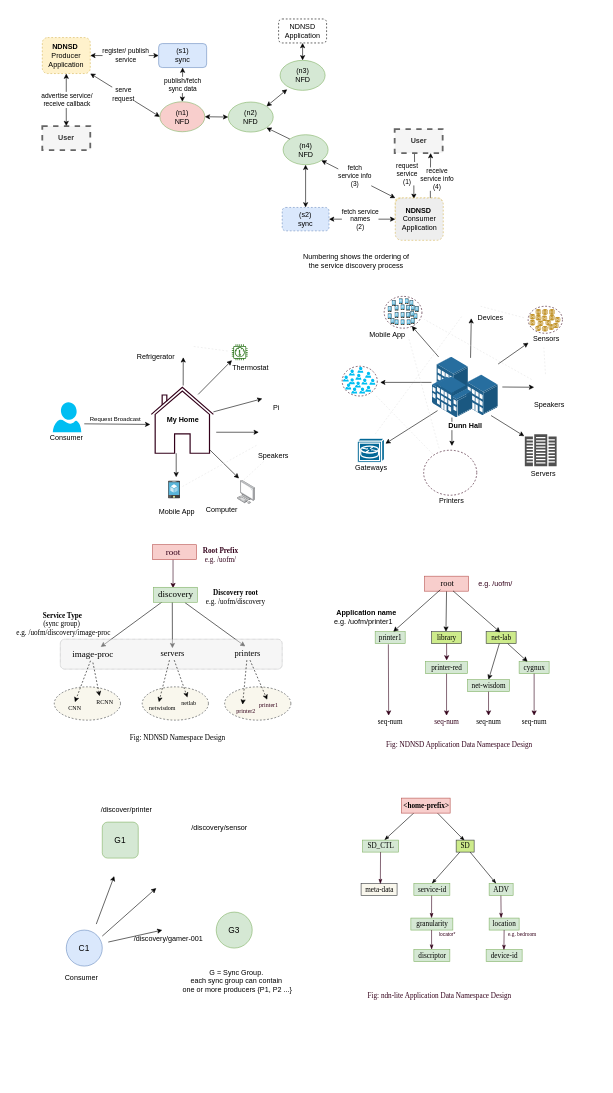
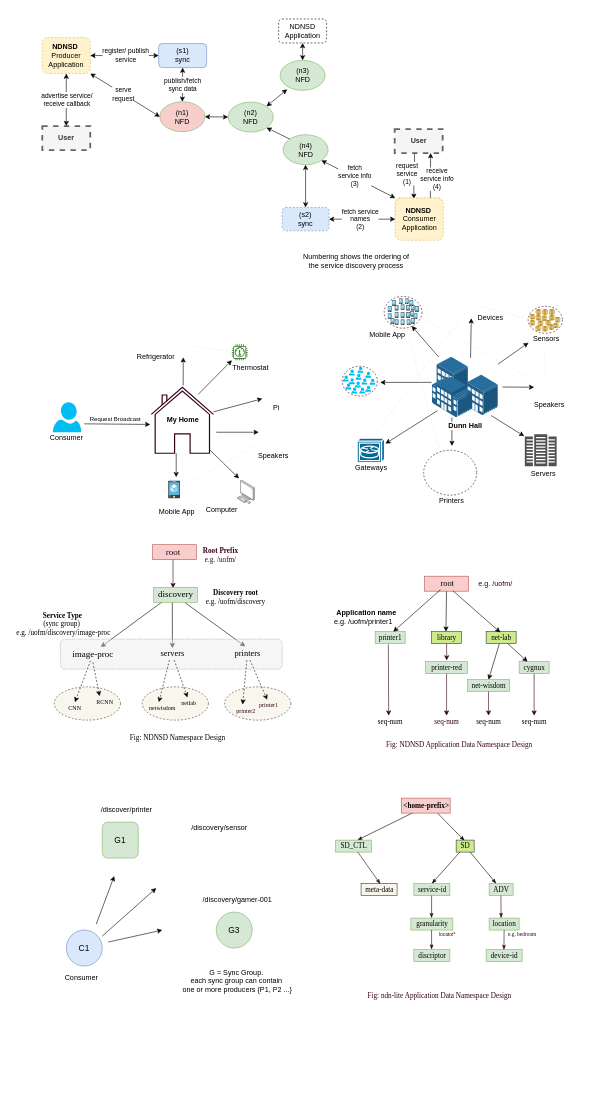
(419, 219) -> (419, 219)
(381, 846) -> (354, 846)
(168, 939) -> (237, 900)
